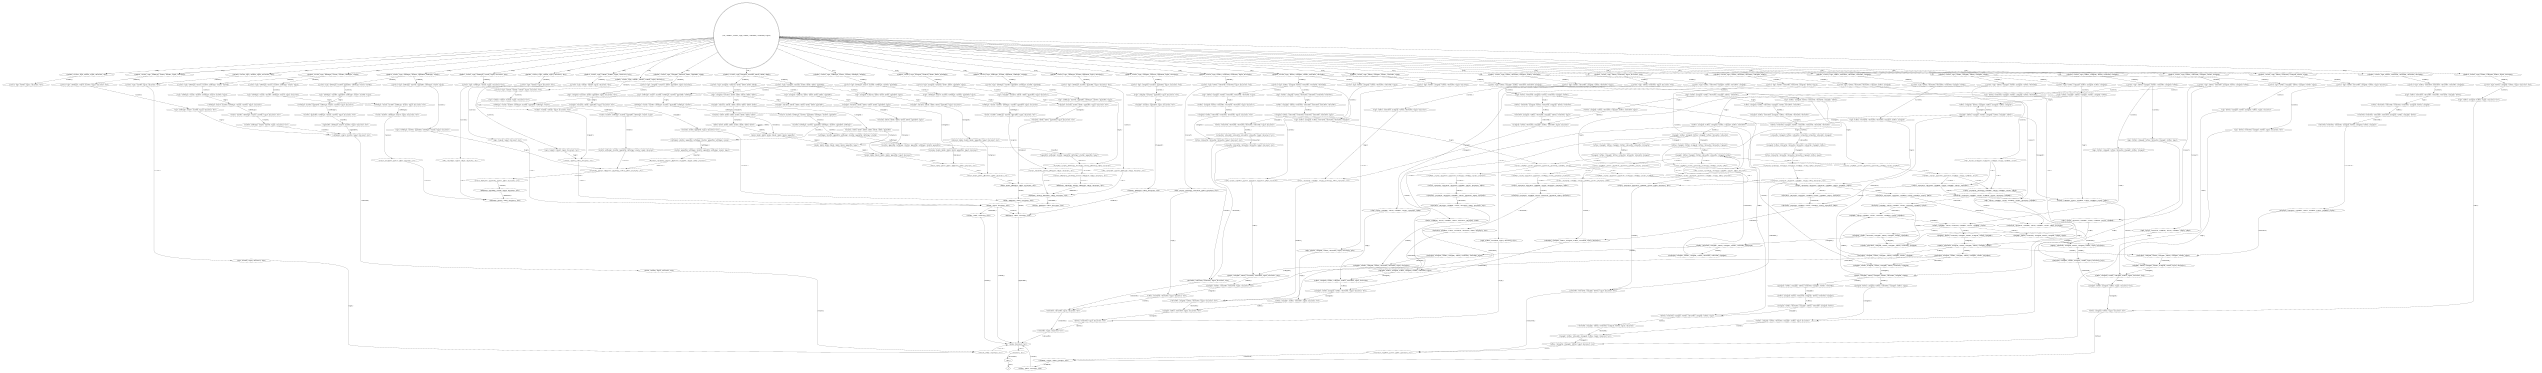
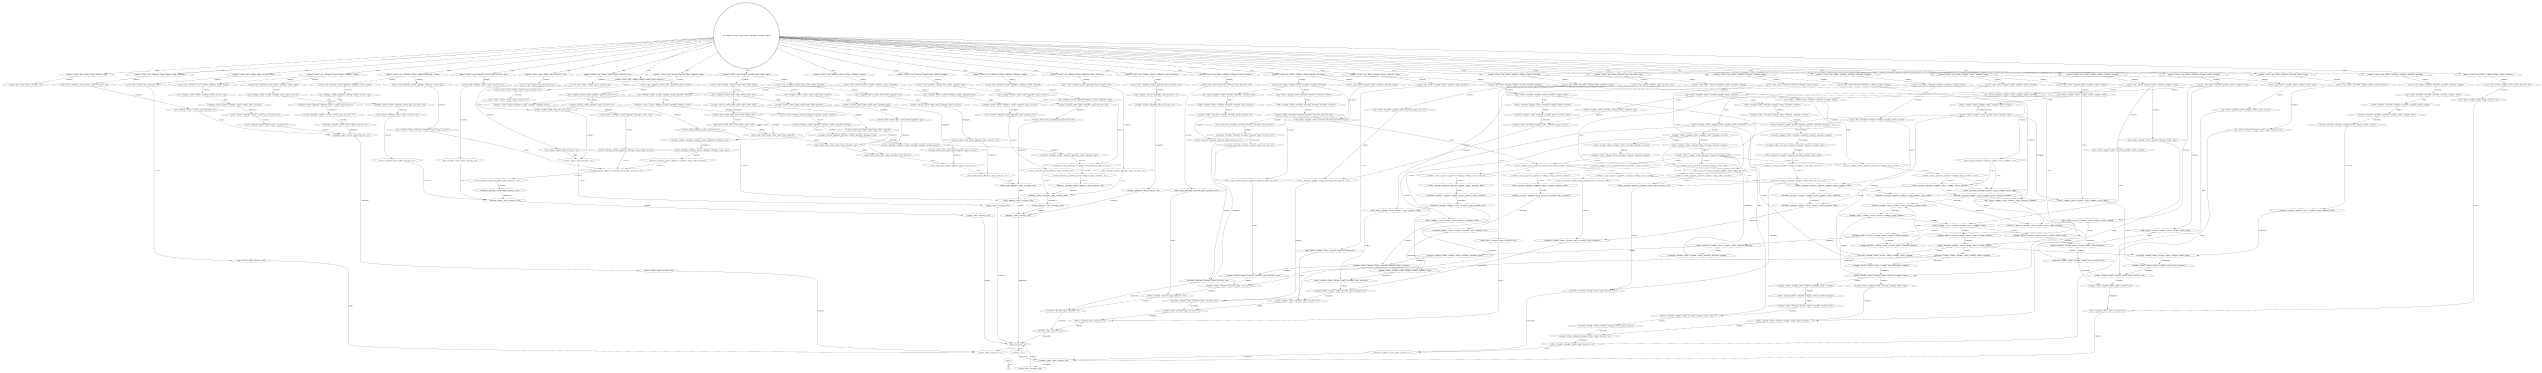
(507, 140) -> none
(986, 210) -> (741, 210)
(1007, 210) -> (1033, 210)
(999, 347) -> (1006, 348)
(1009, 355) -> (1025, 358)
